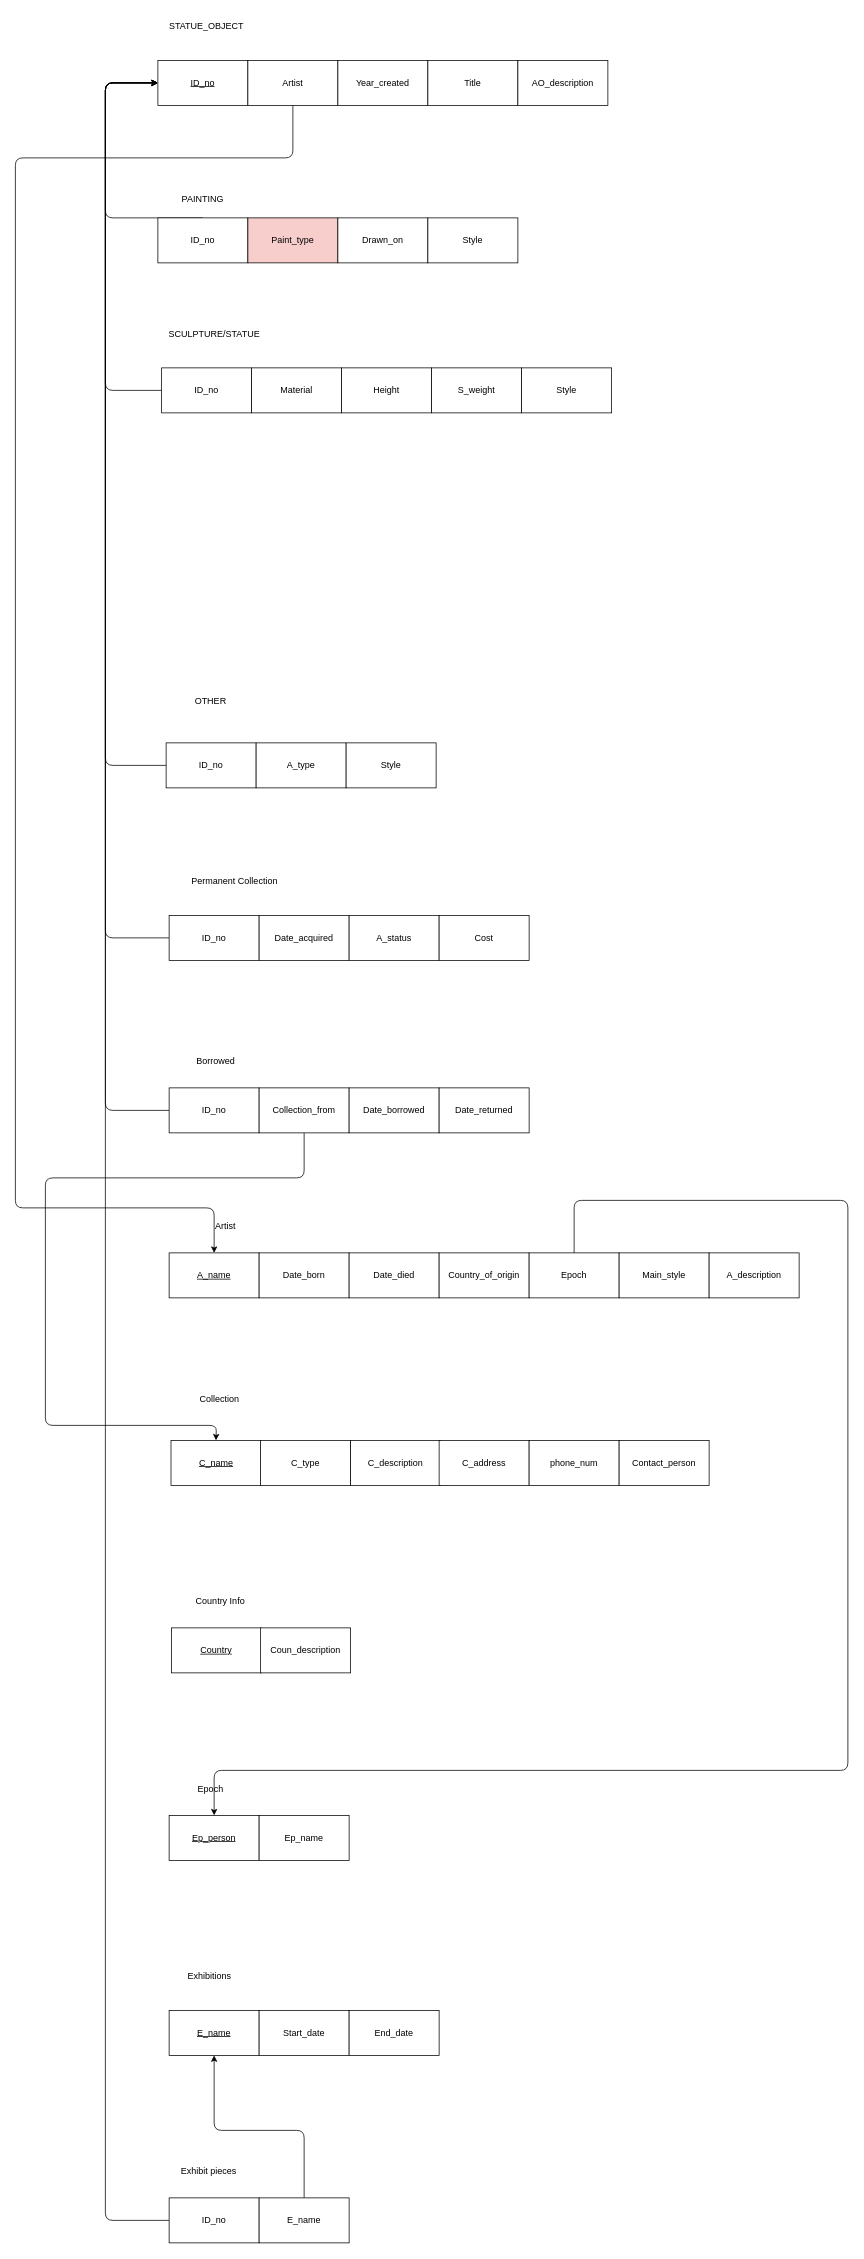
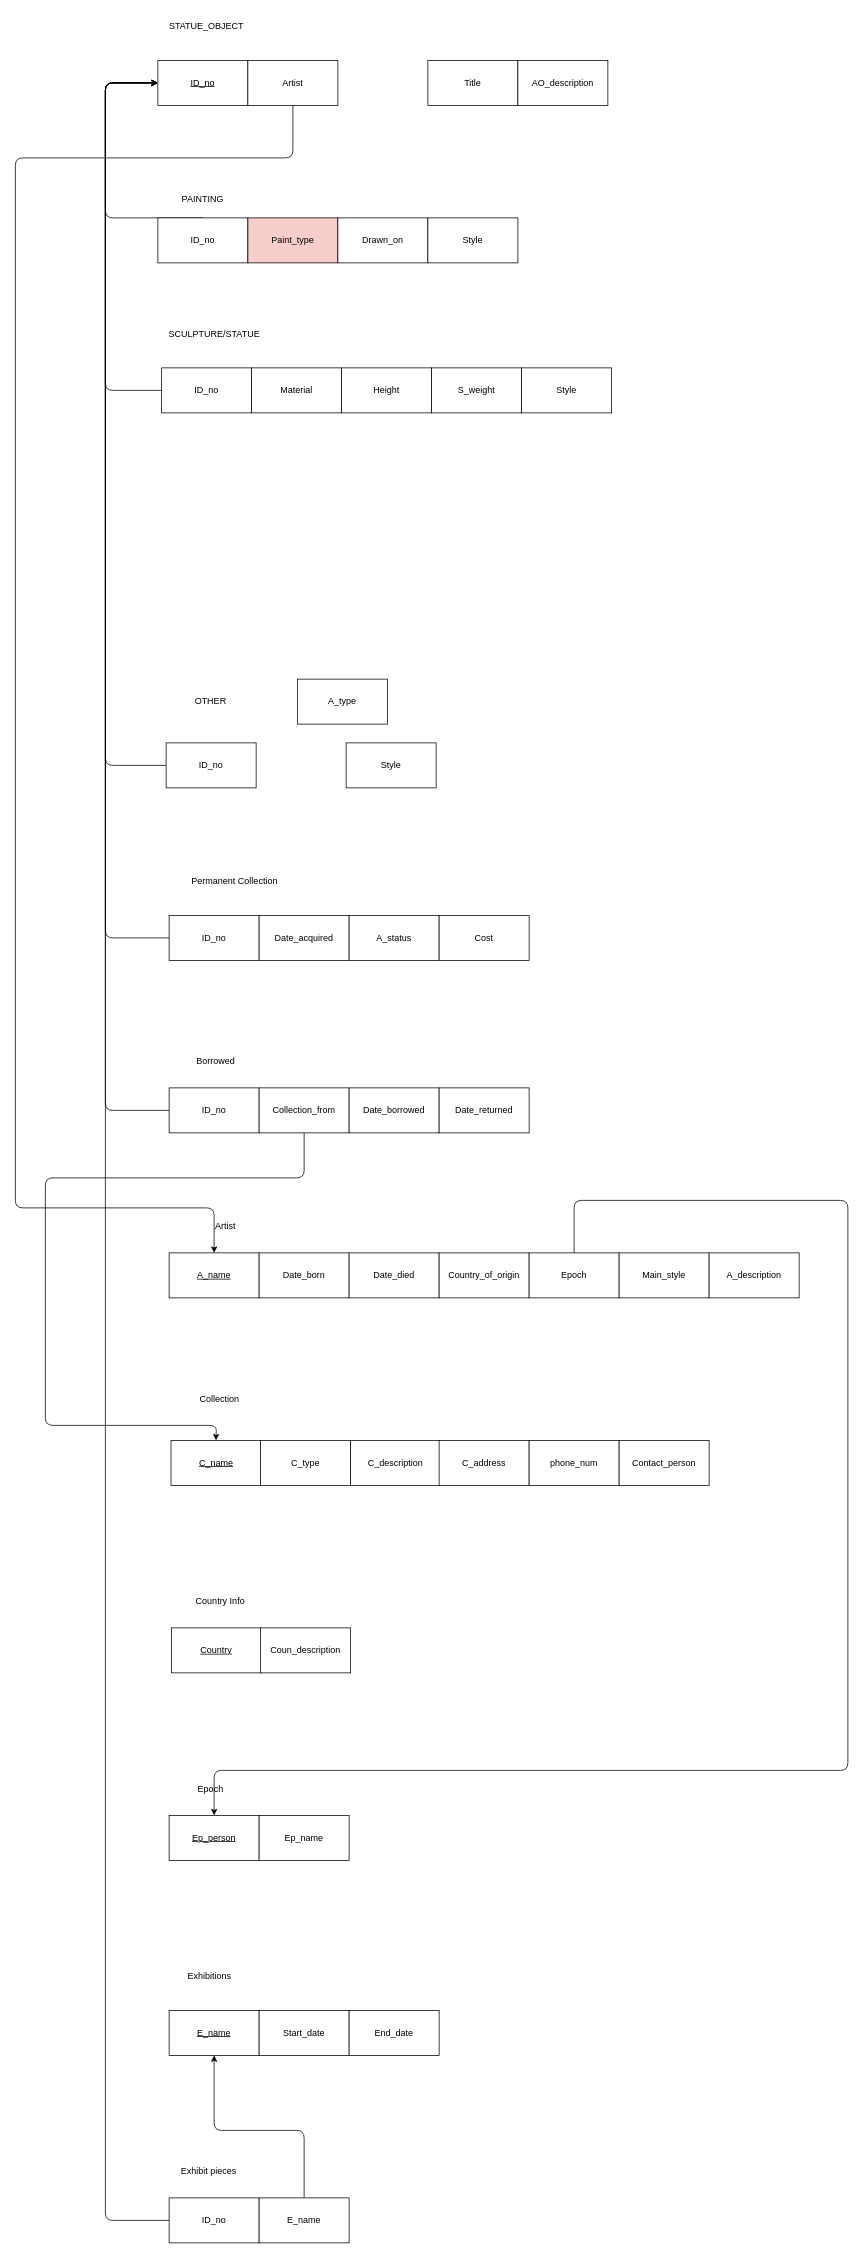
(383, 83) -> none
(301, 765) -> (342, 702)
